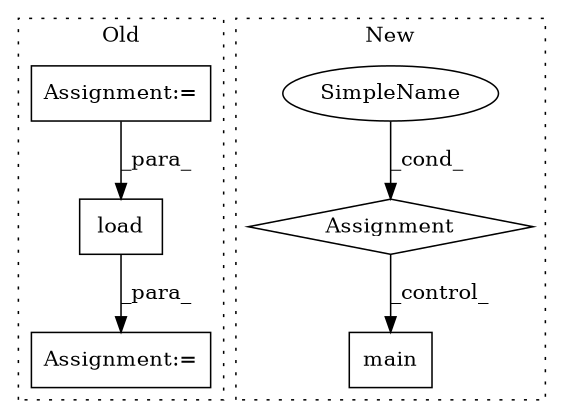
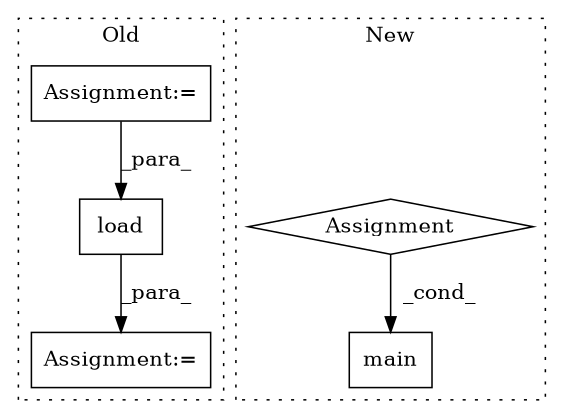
(391, 93) -> none
(440, 293) -> (440, 293)
